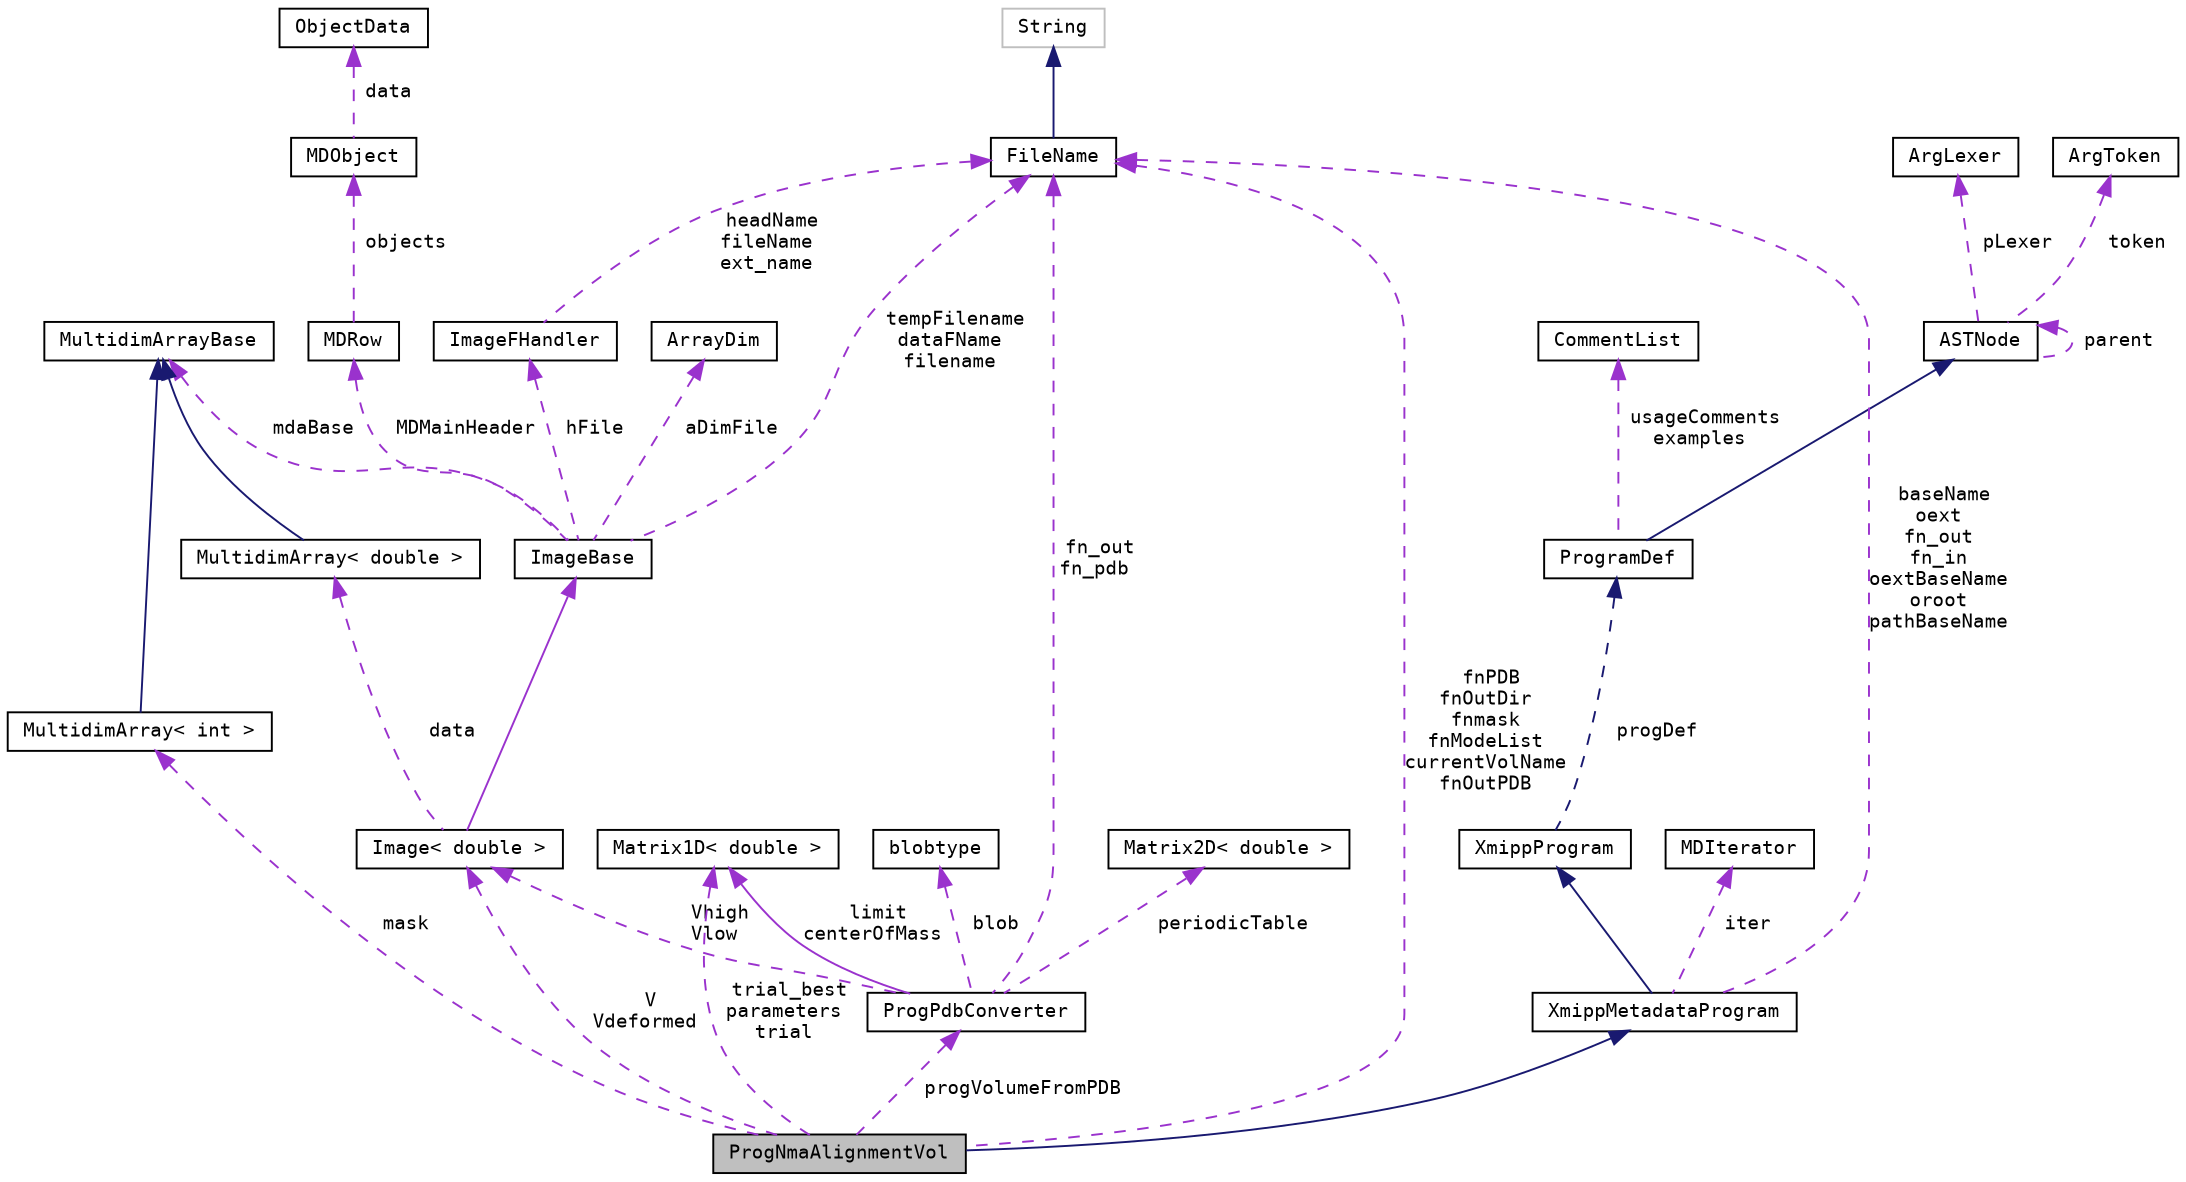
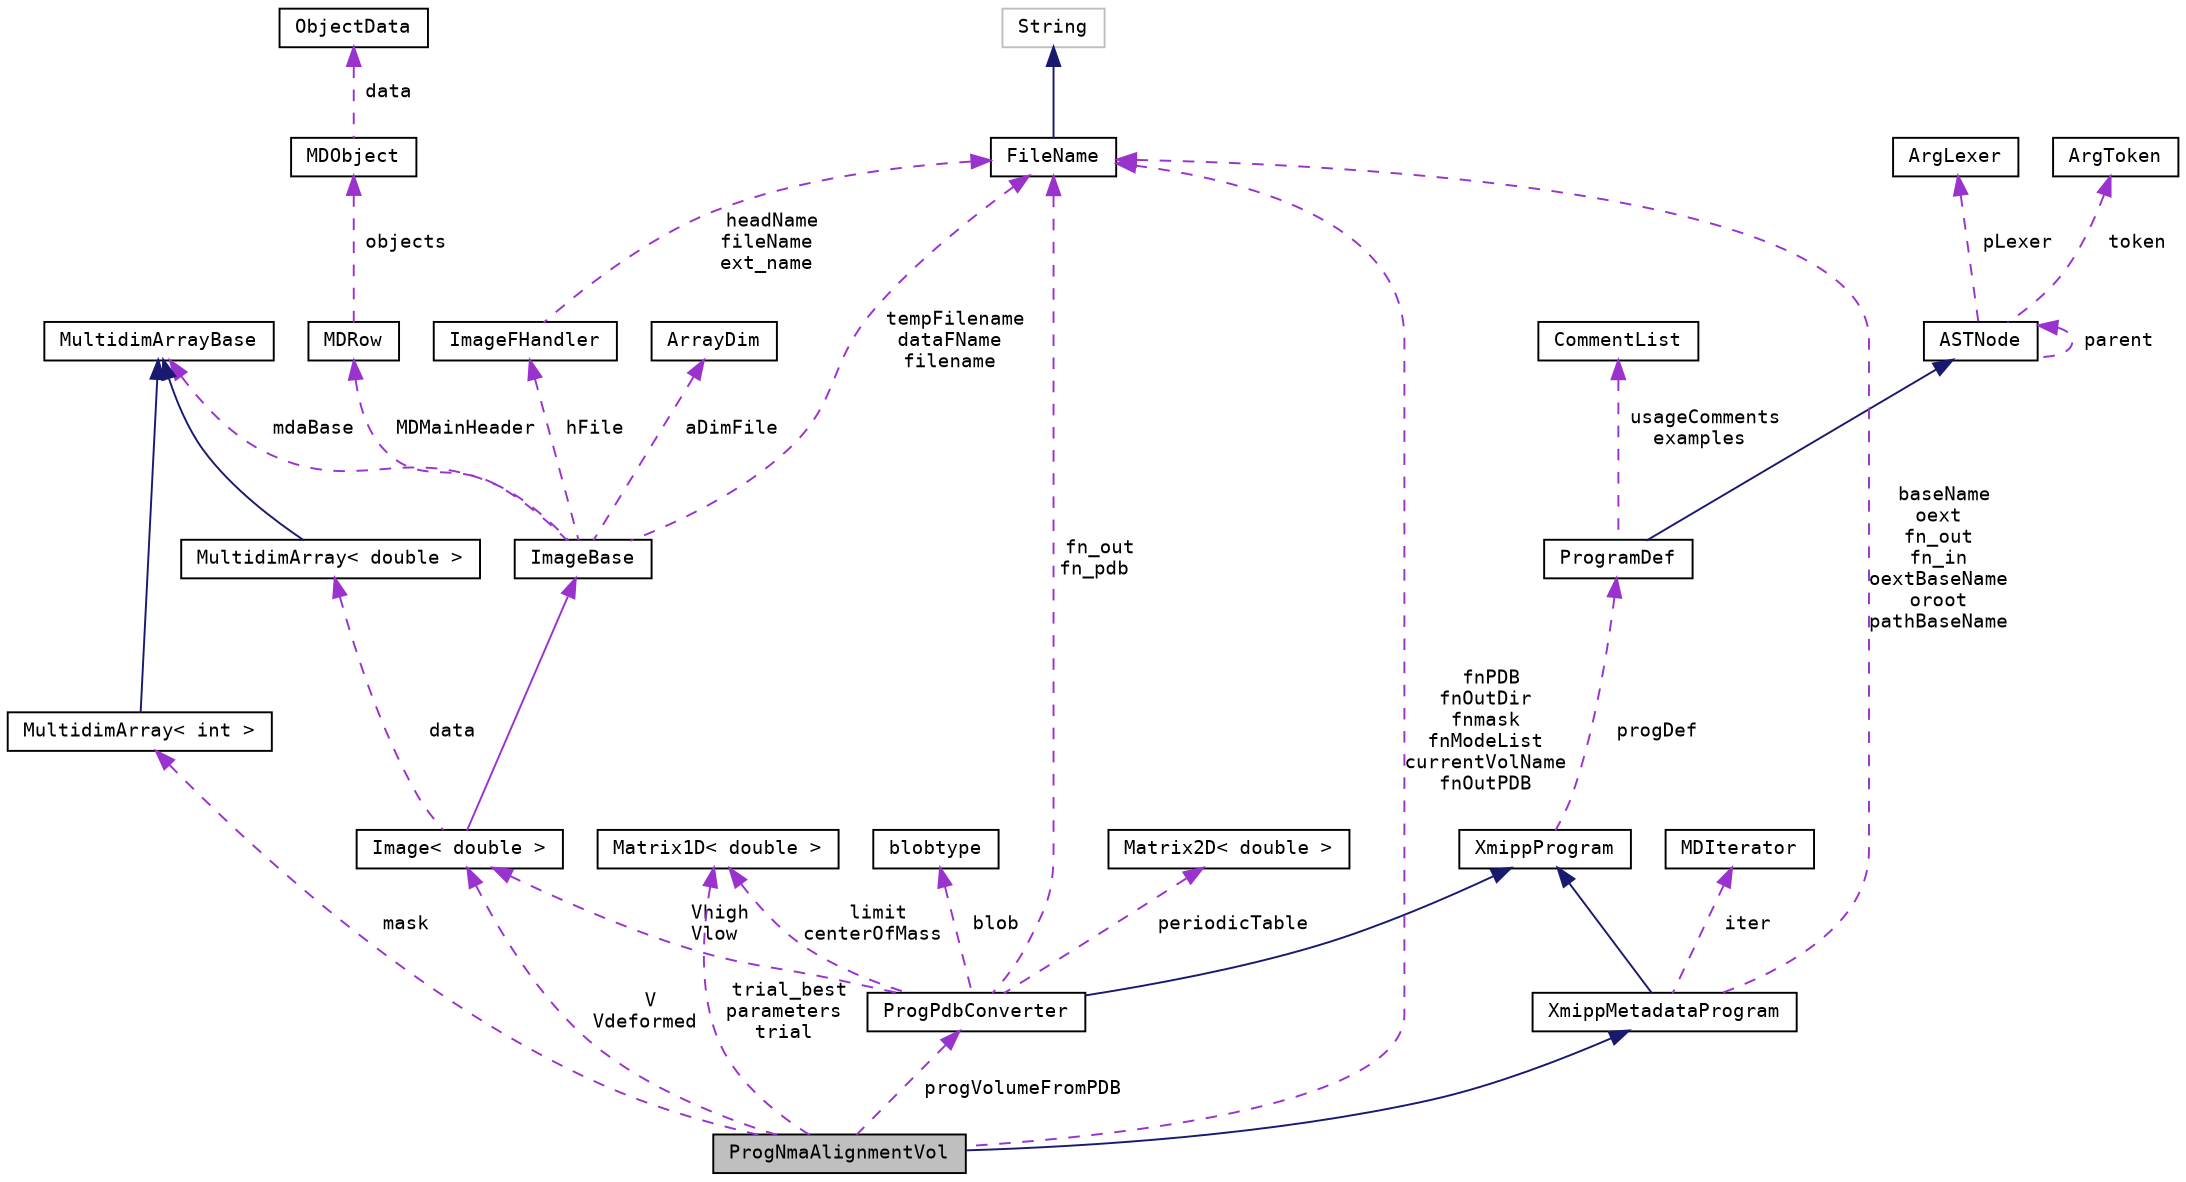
(1594, 716) -> (1594, 716)
none -> (1294, 952)
(816, 954) -> (816, 954)
